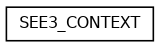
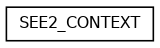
(80, 24) -> (80, 24)
